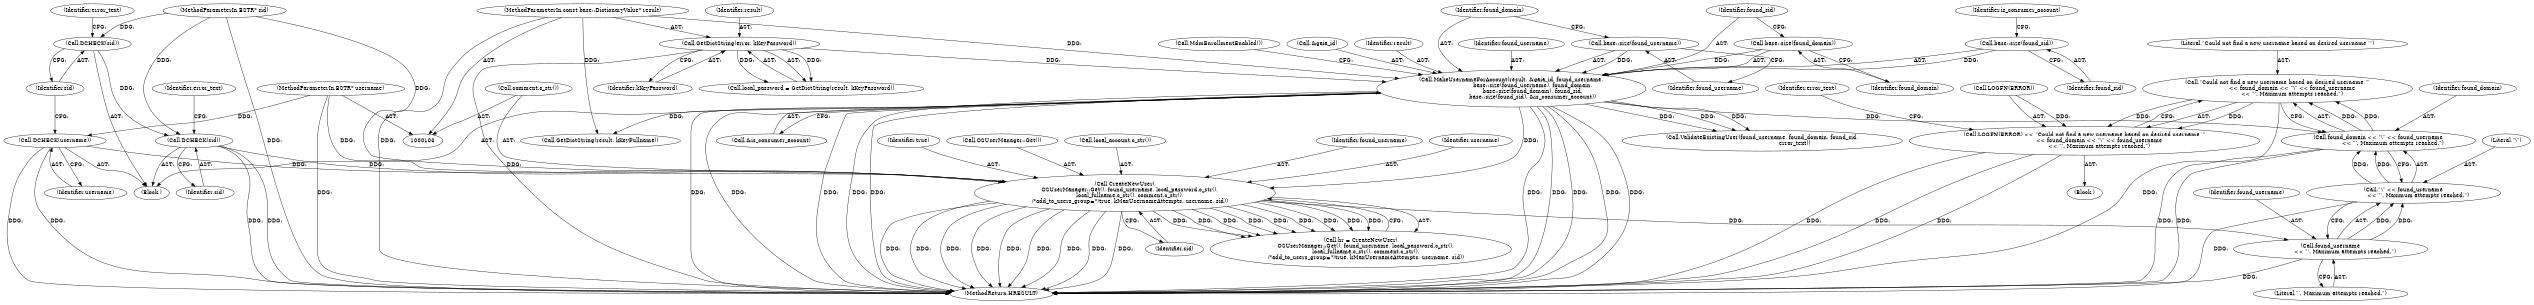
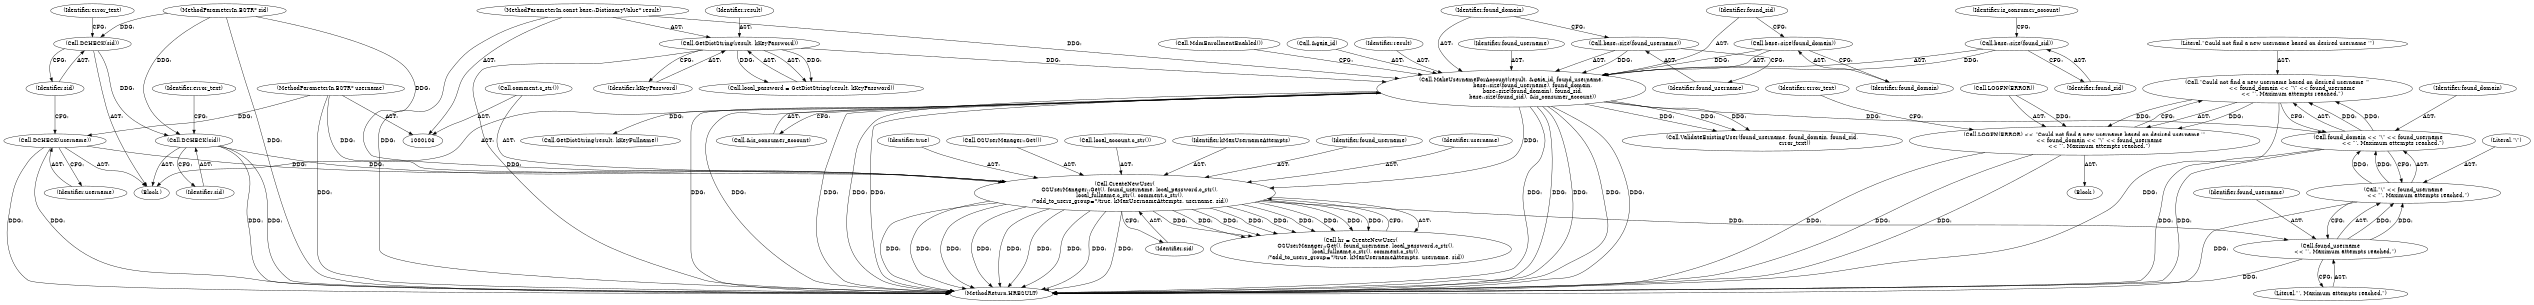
(739, 44) -> (739, 44)
(586, 74) -> none
none -> (1241, 141)
